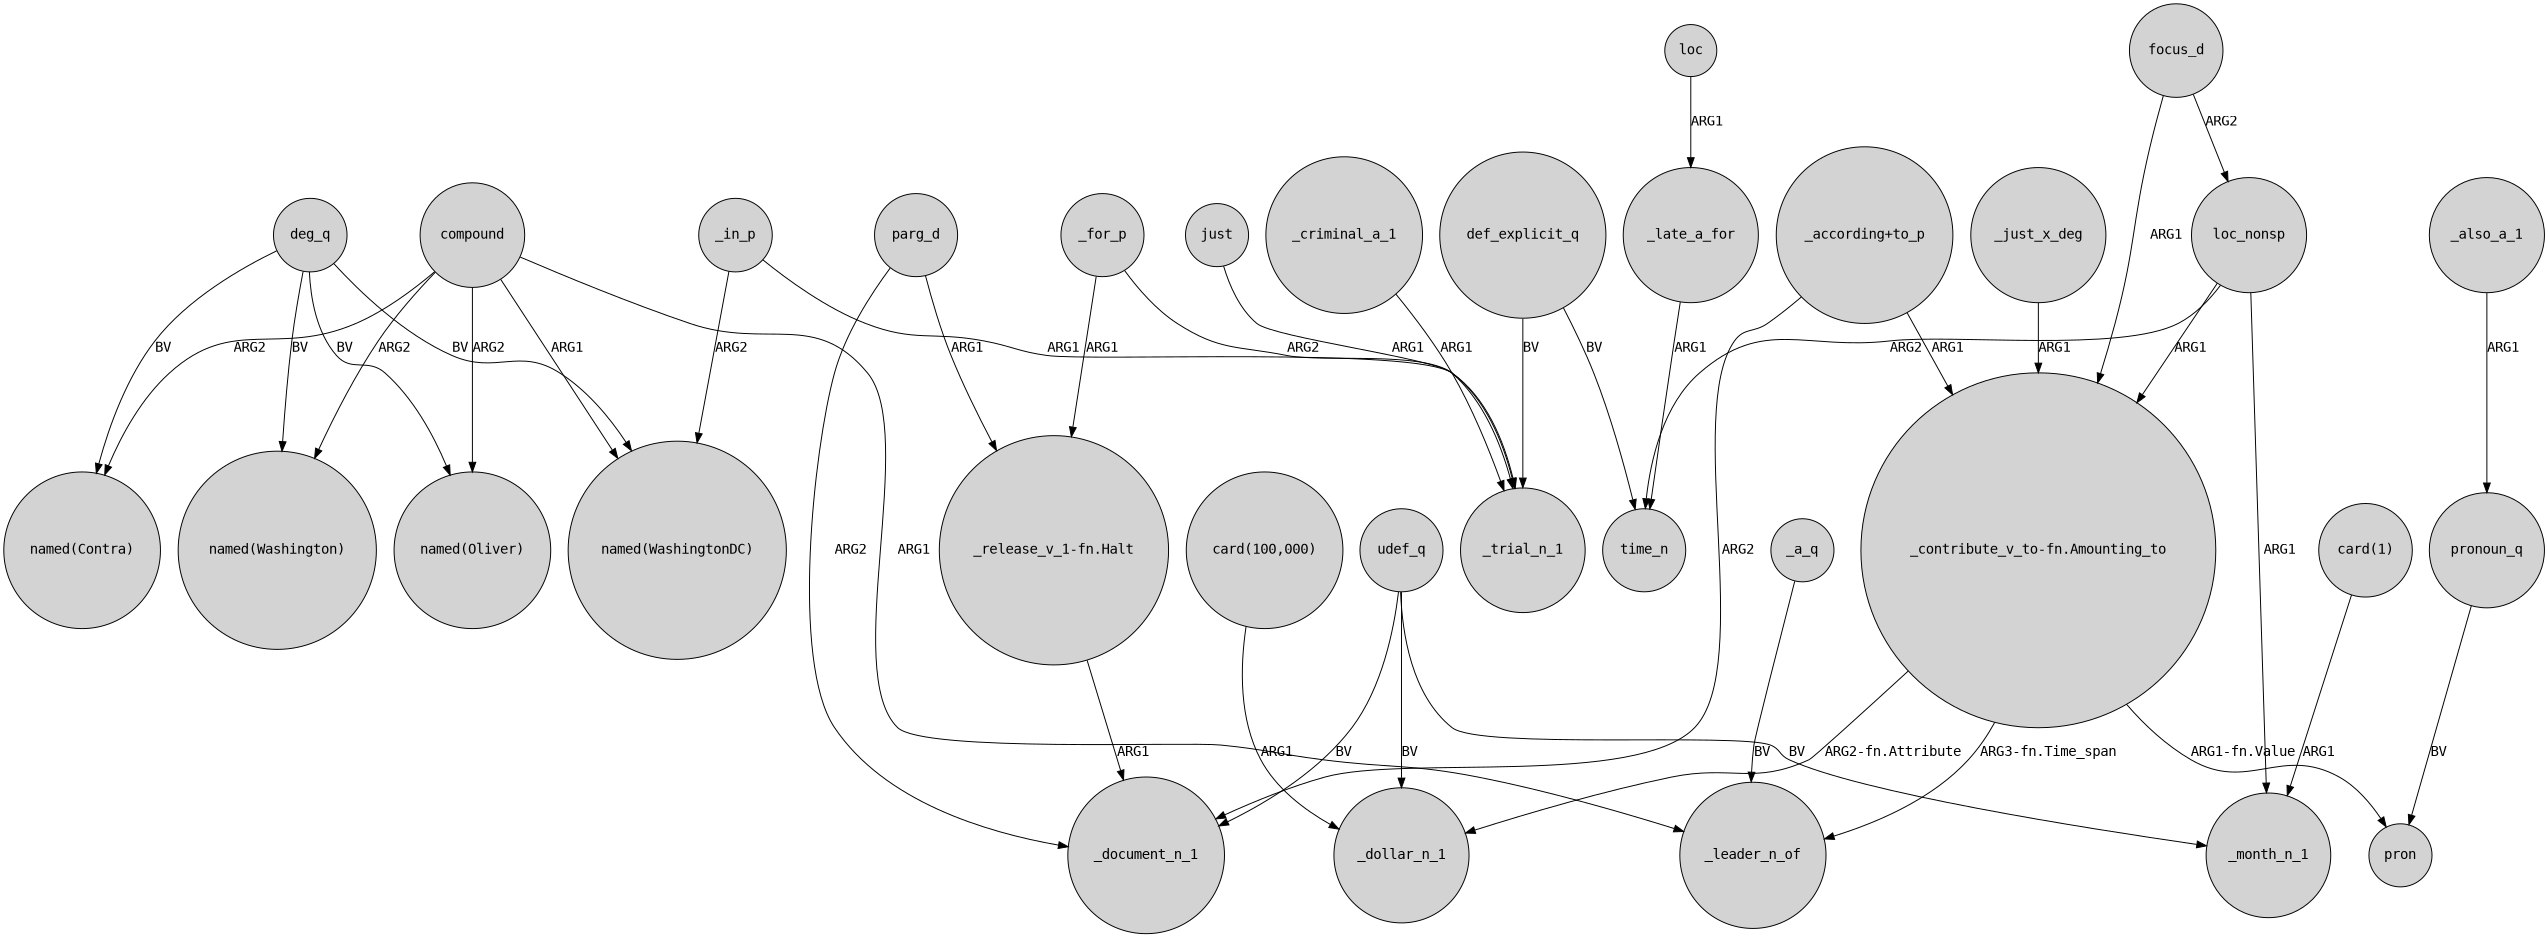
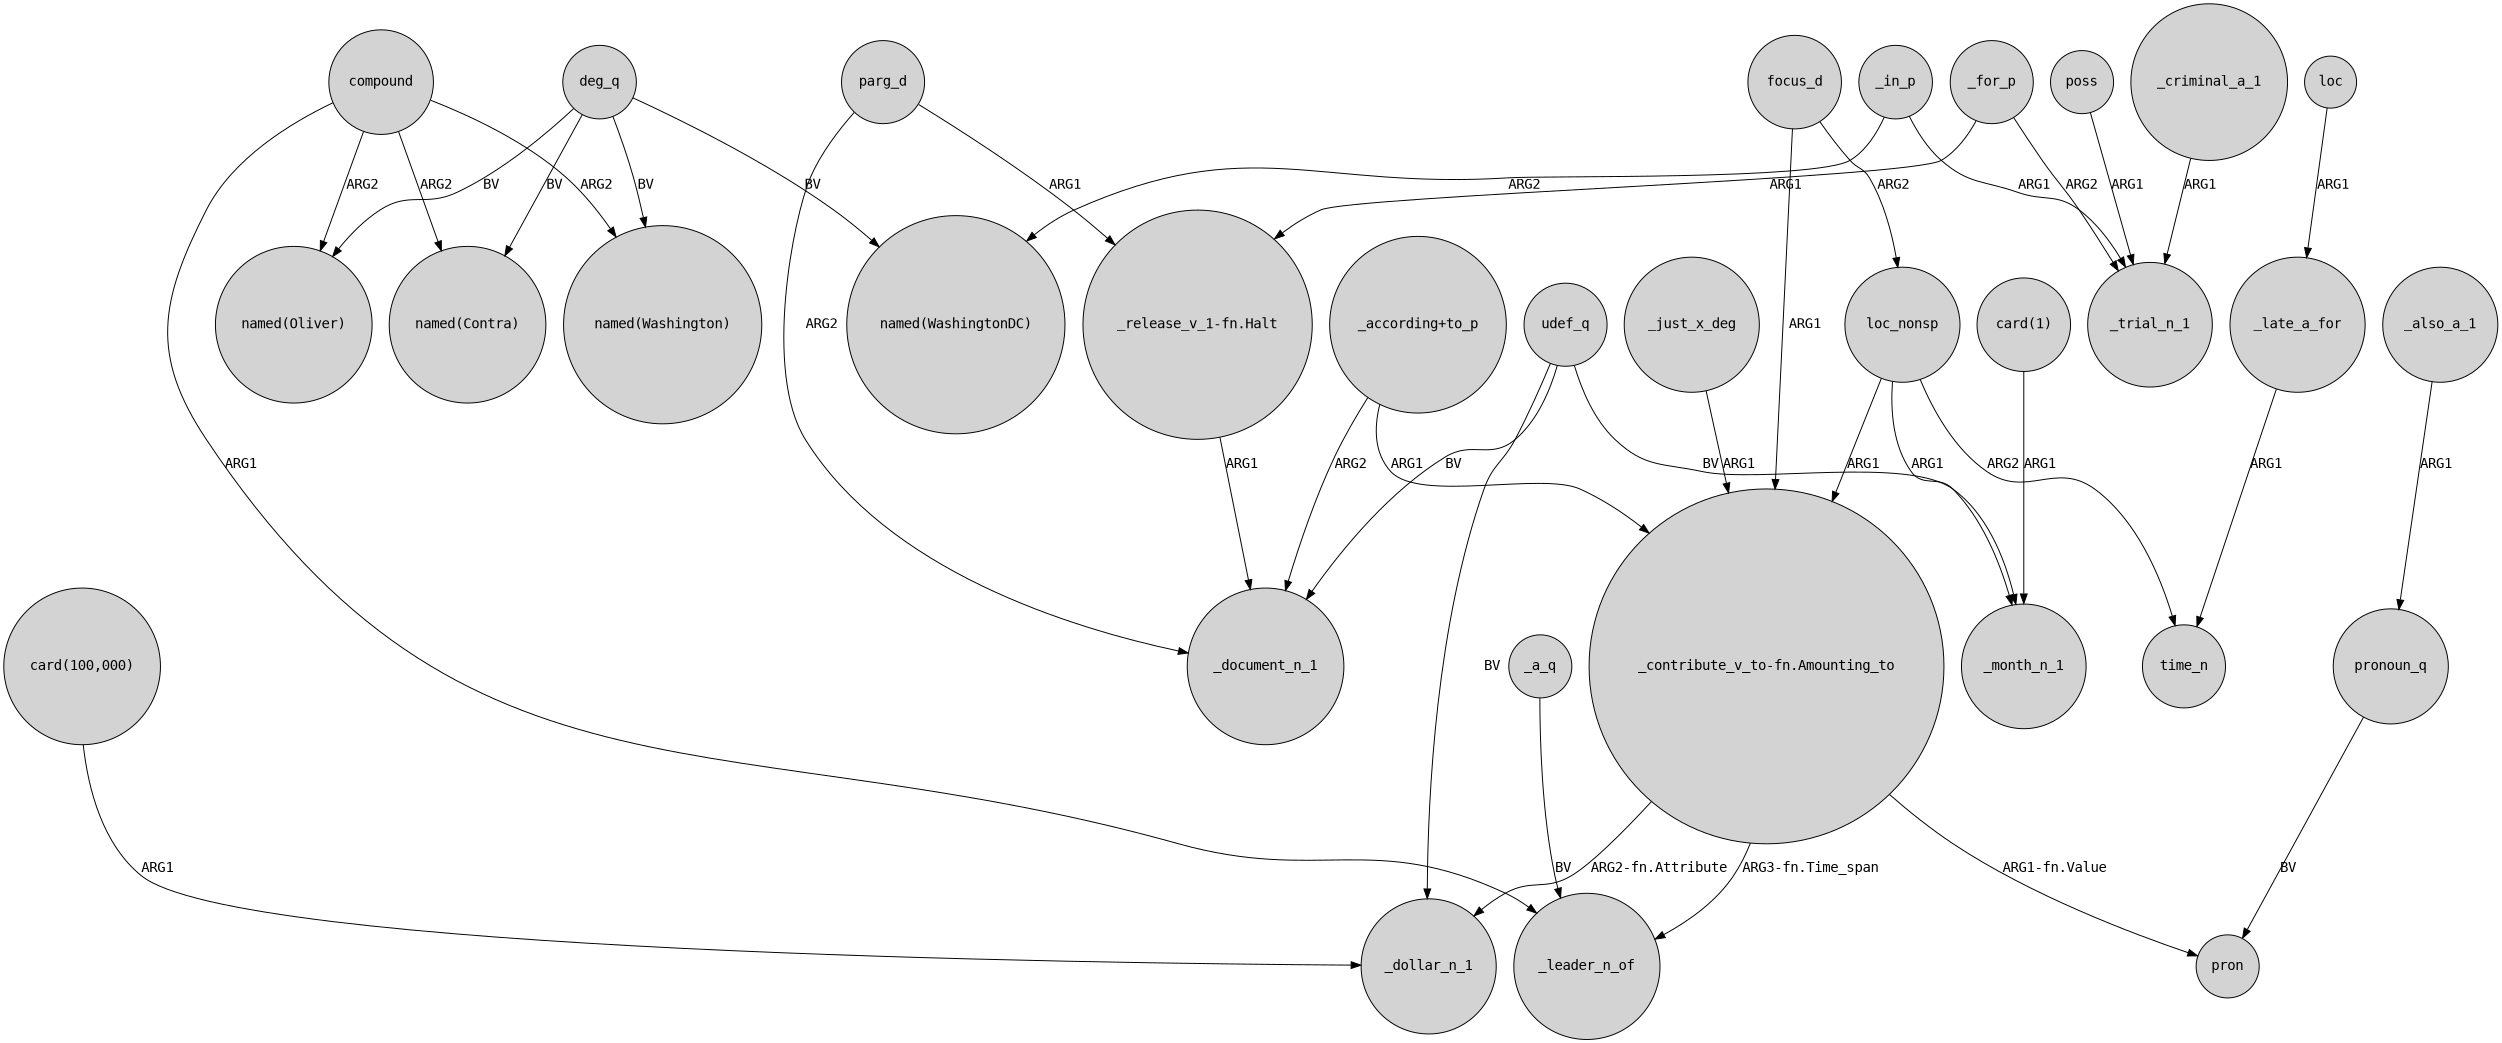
(1217, 235) -> (2082, 82)
(1523, 235) -> none
(556, 365) -> none
